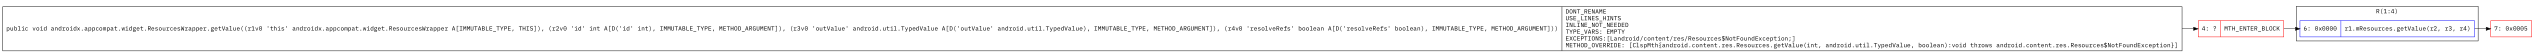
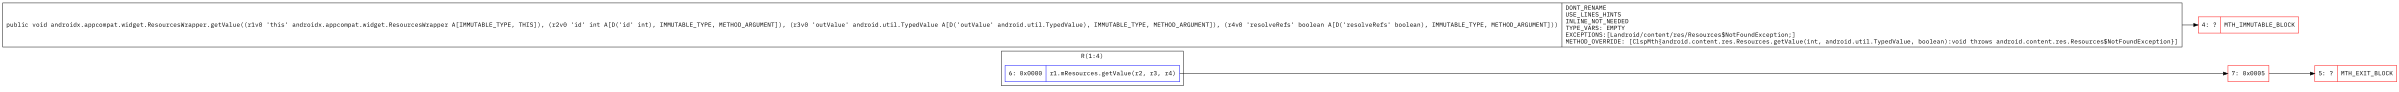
(2252, 29) -> (2260, 25)
(2290, 29) -> none
none -> (2356, 74)
